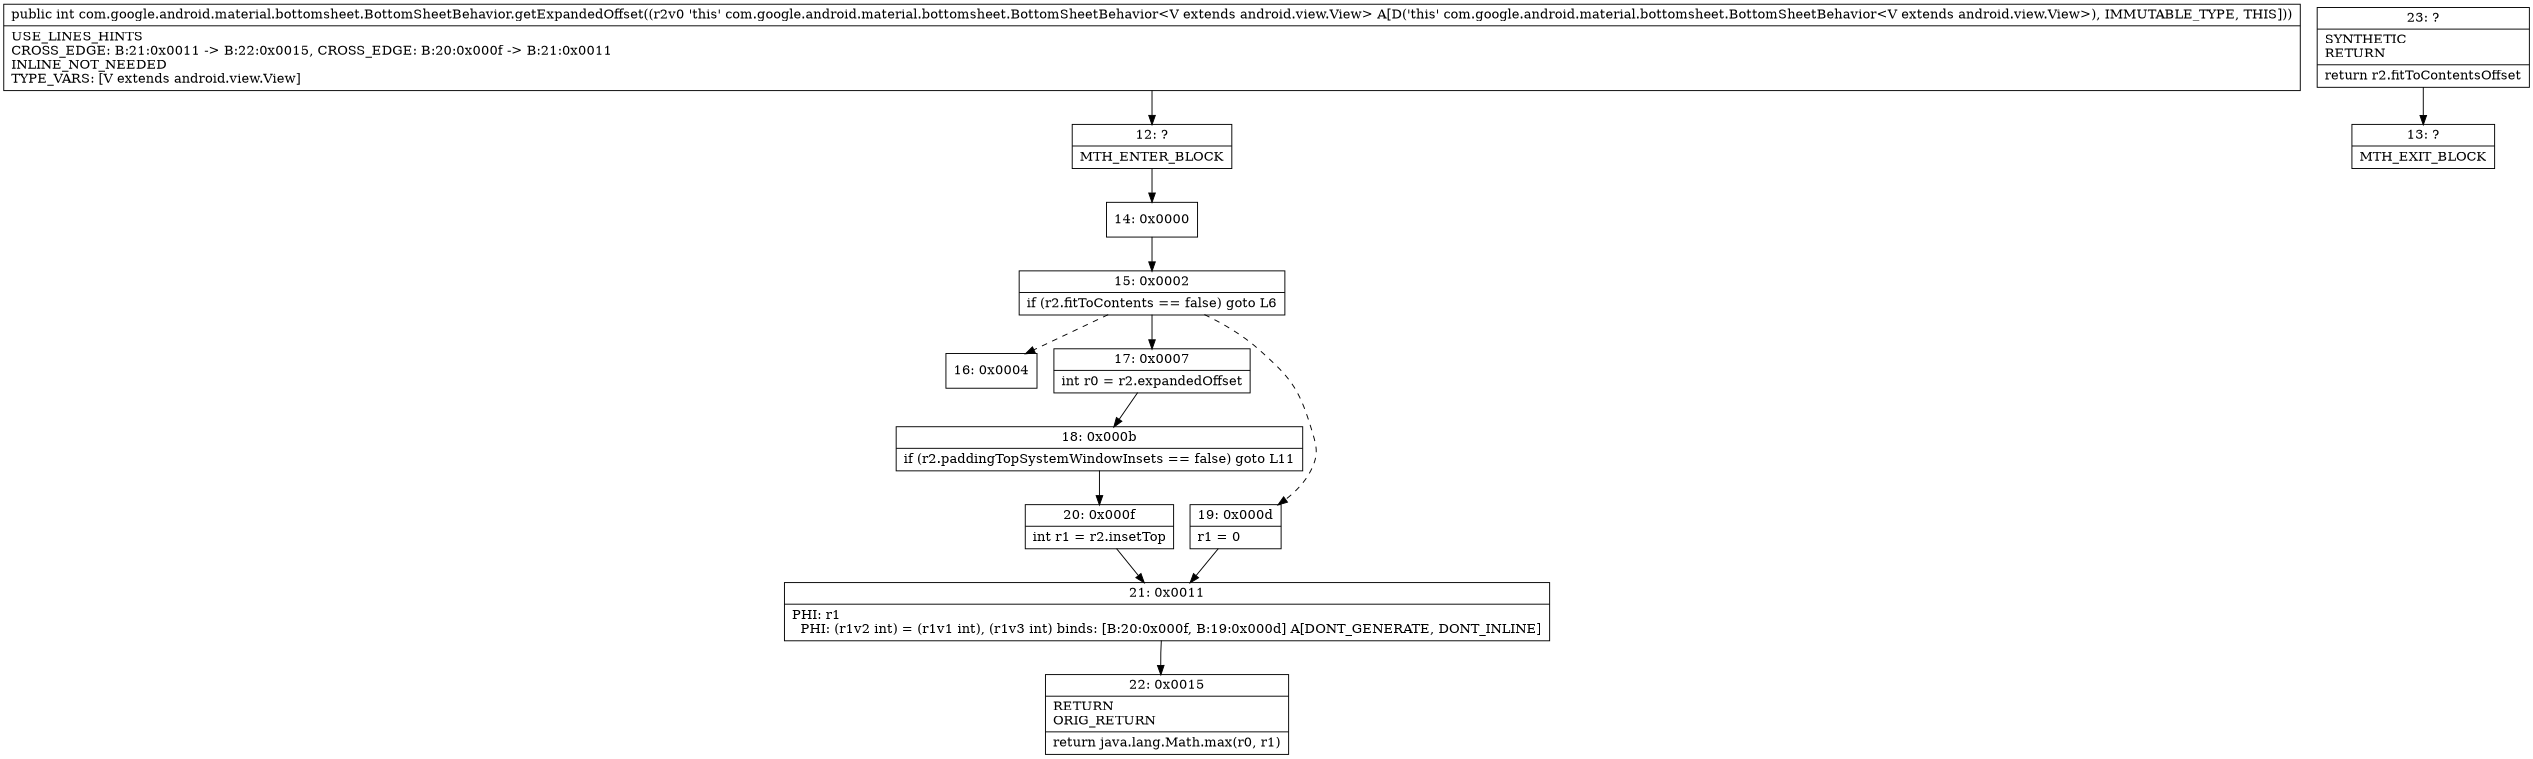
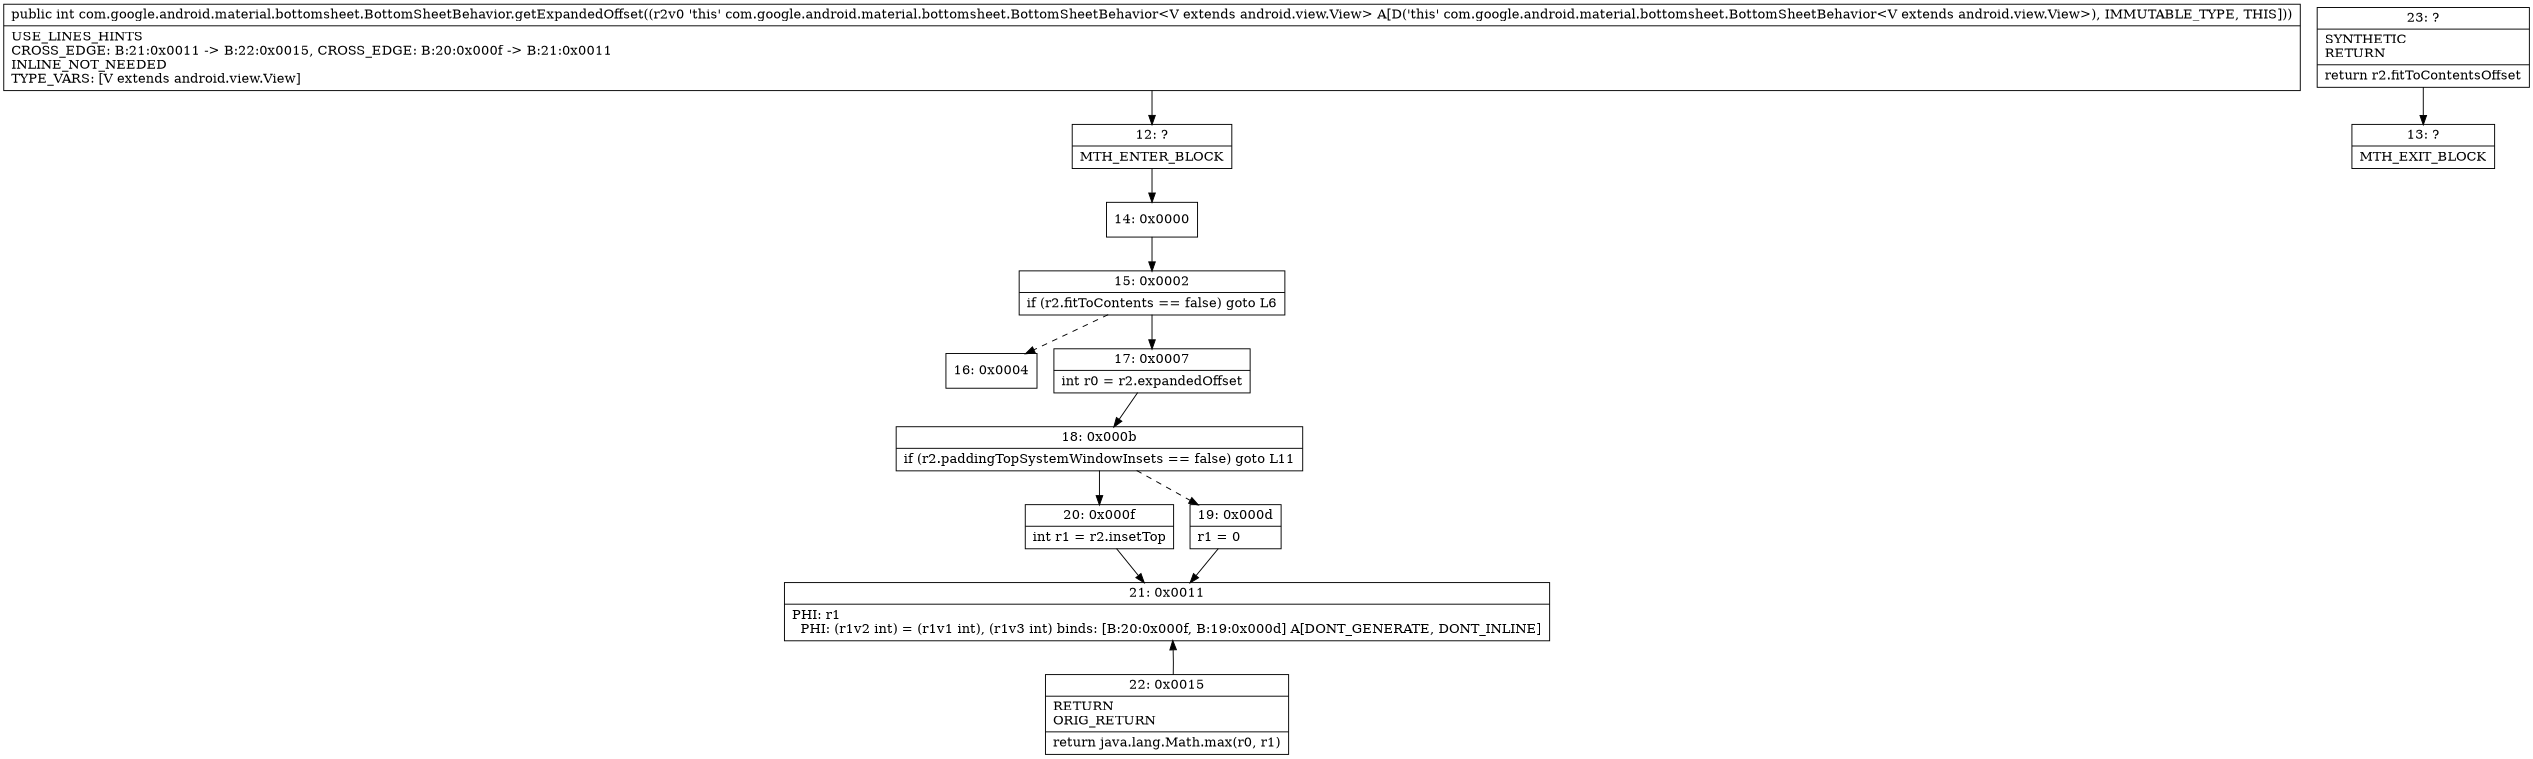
(1297, 392) -> (1163, 485)
(1161, 653) -> (1173, 662)
